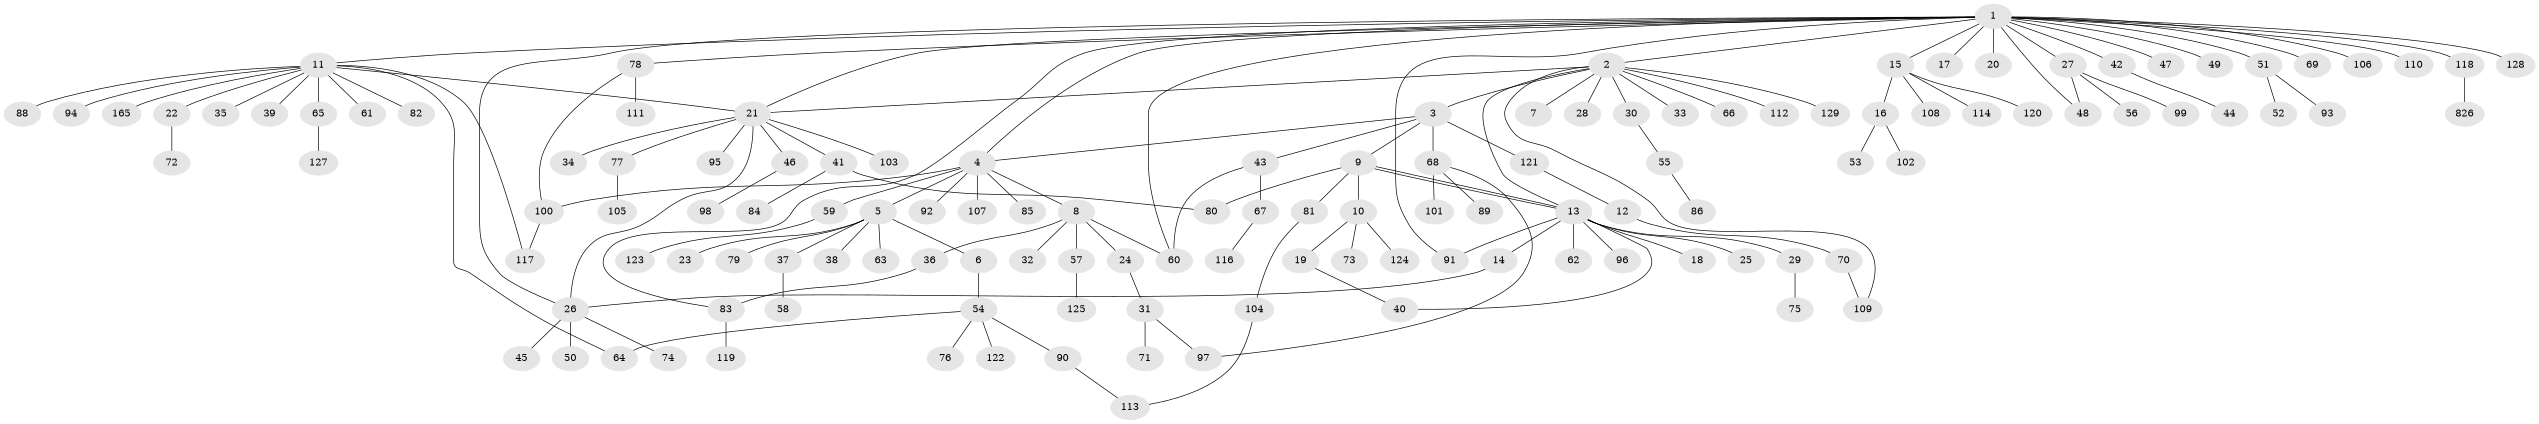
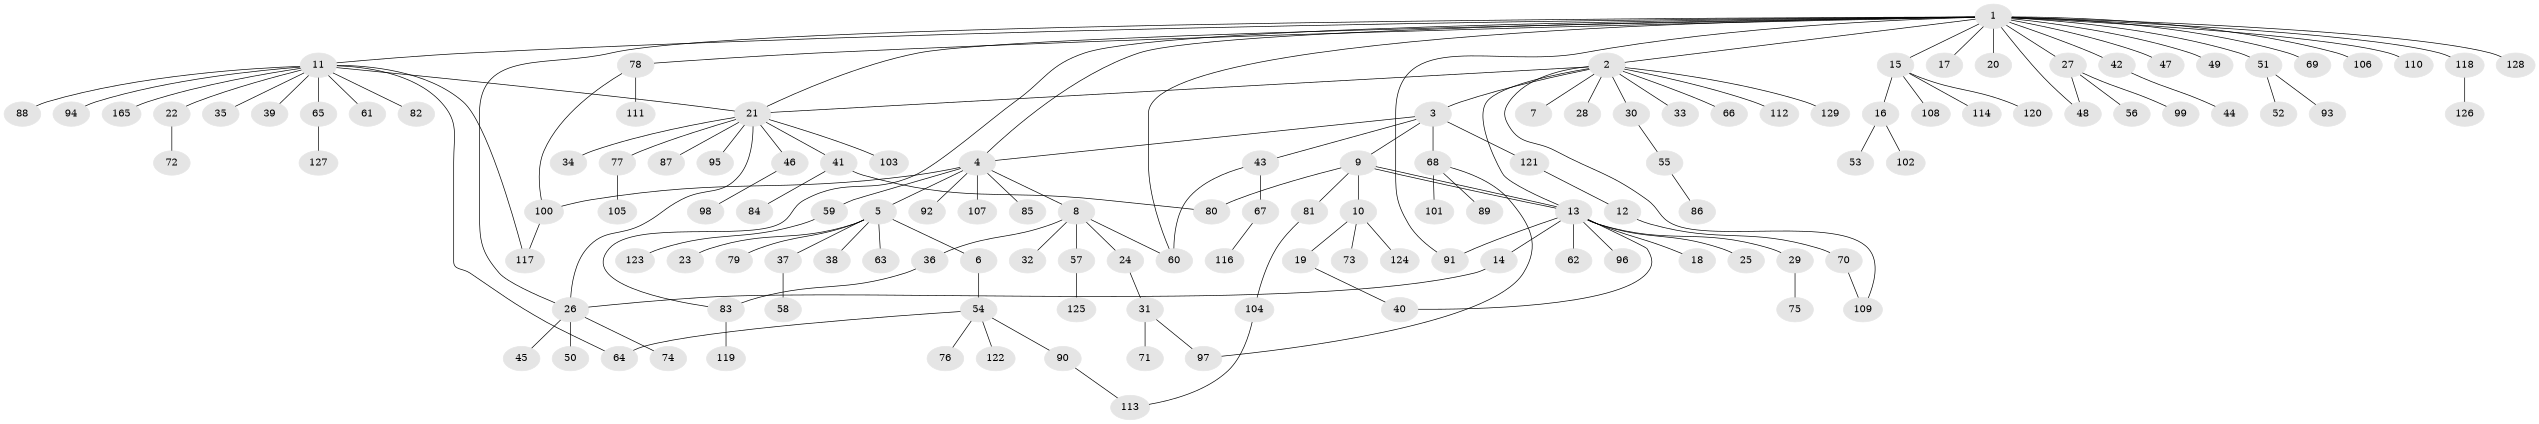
(2465, 114) -> (2465, 114)
none -> (666, 163)
